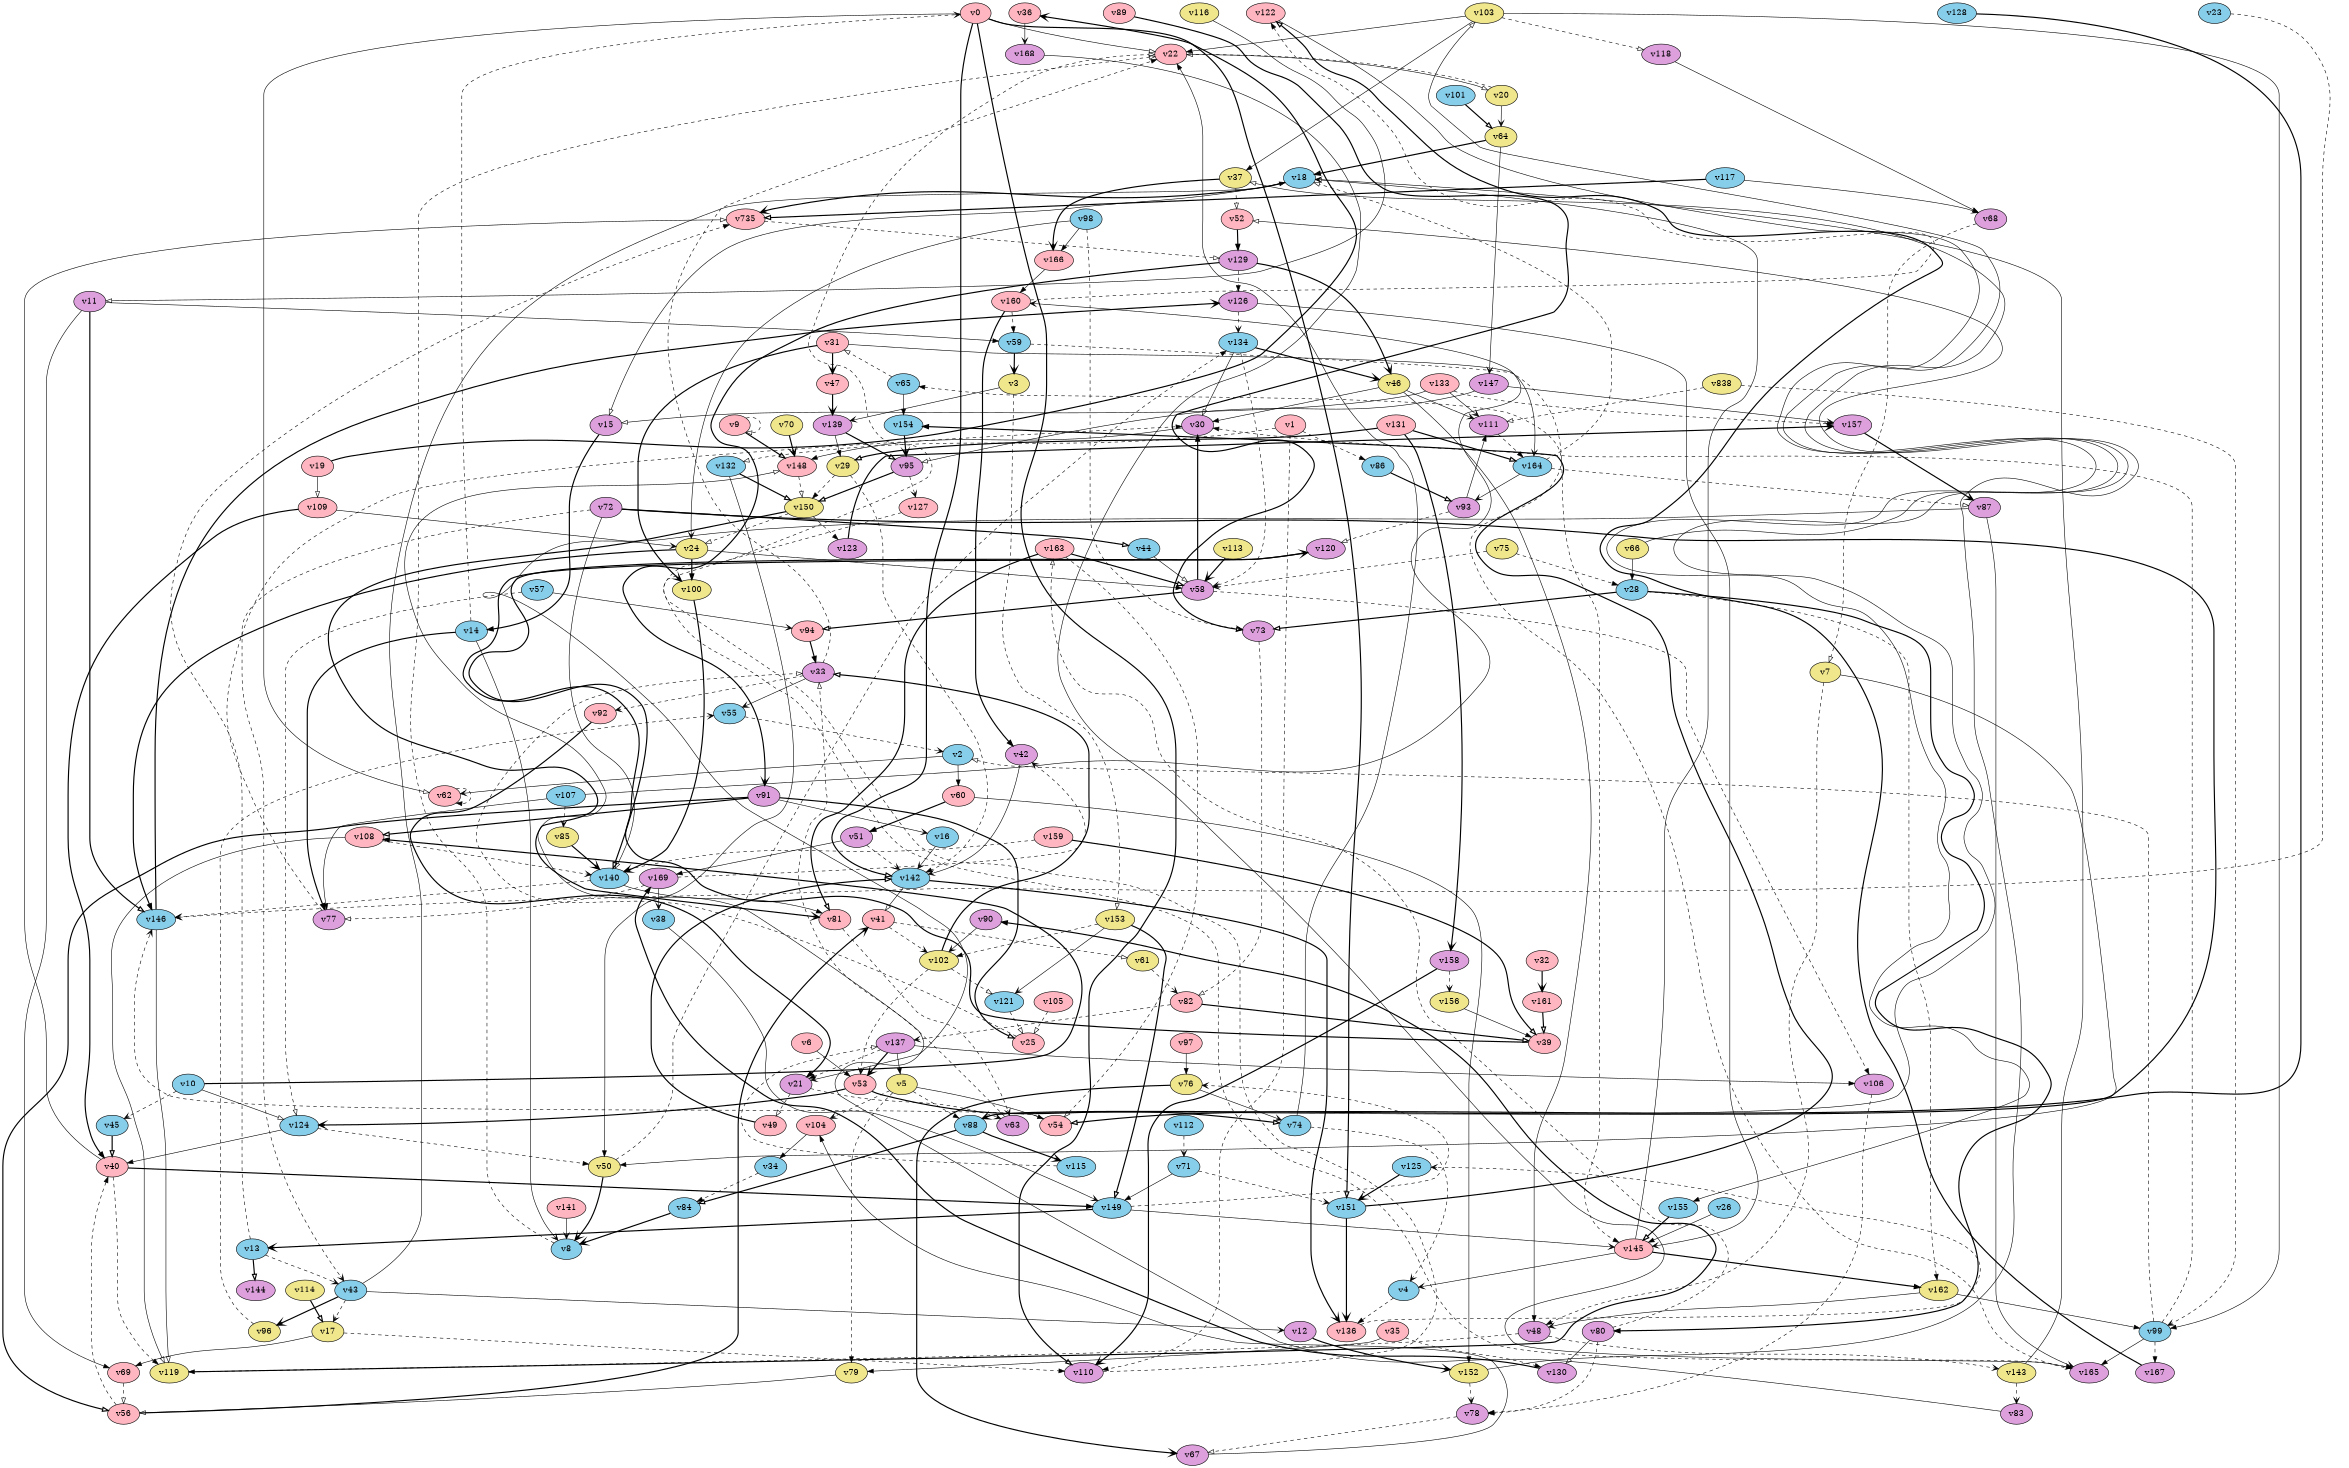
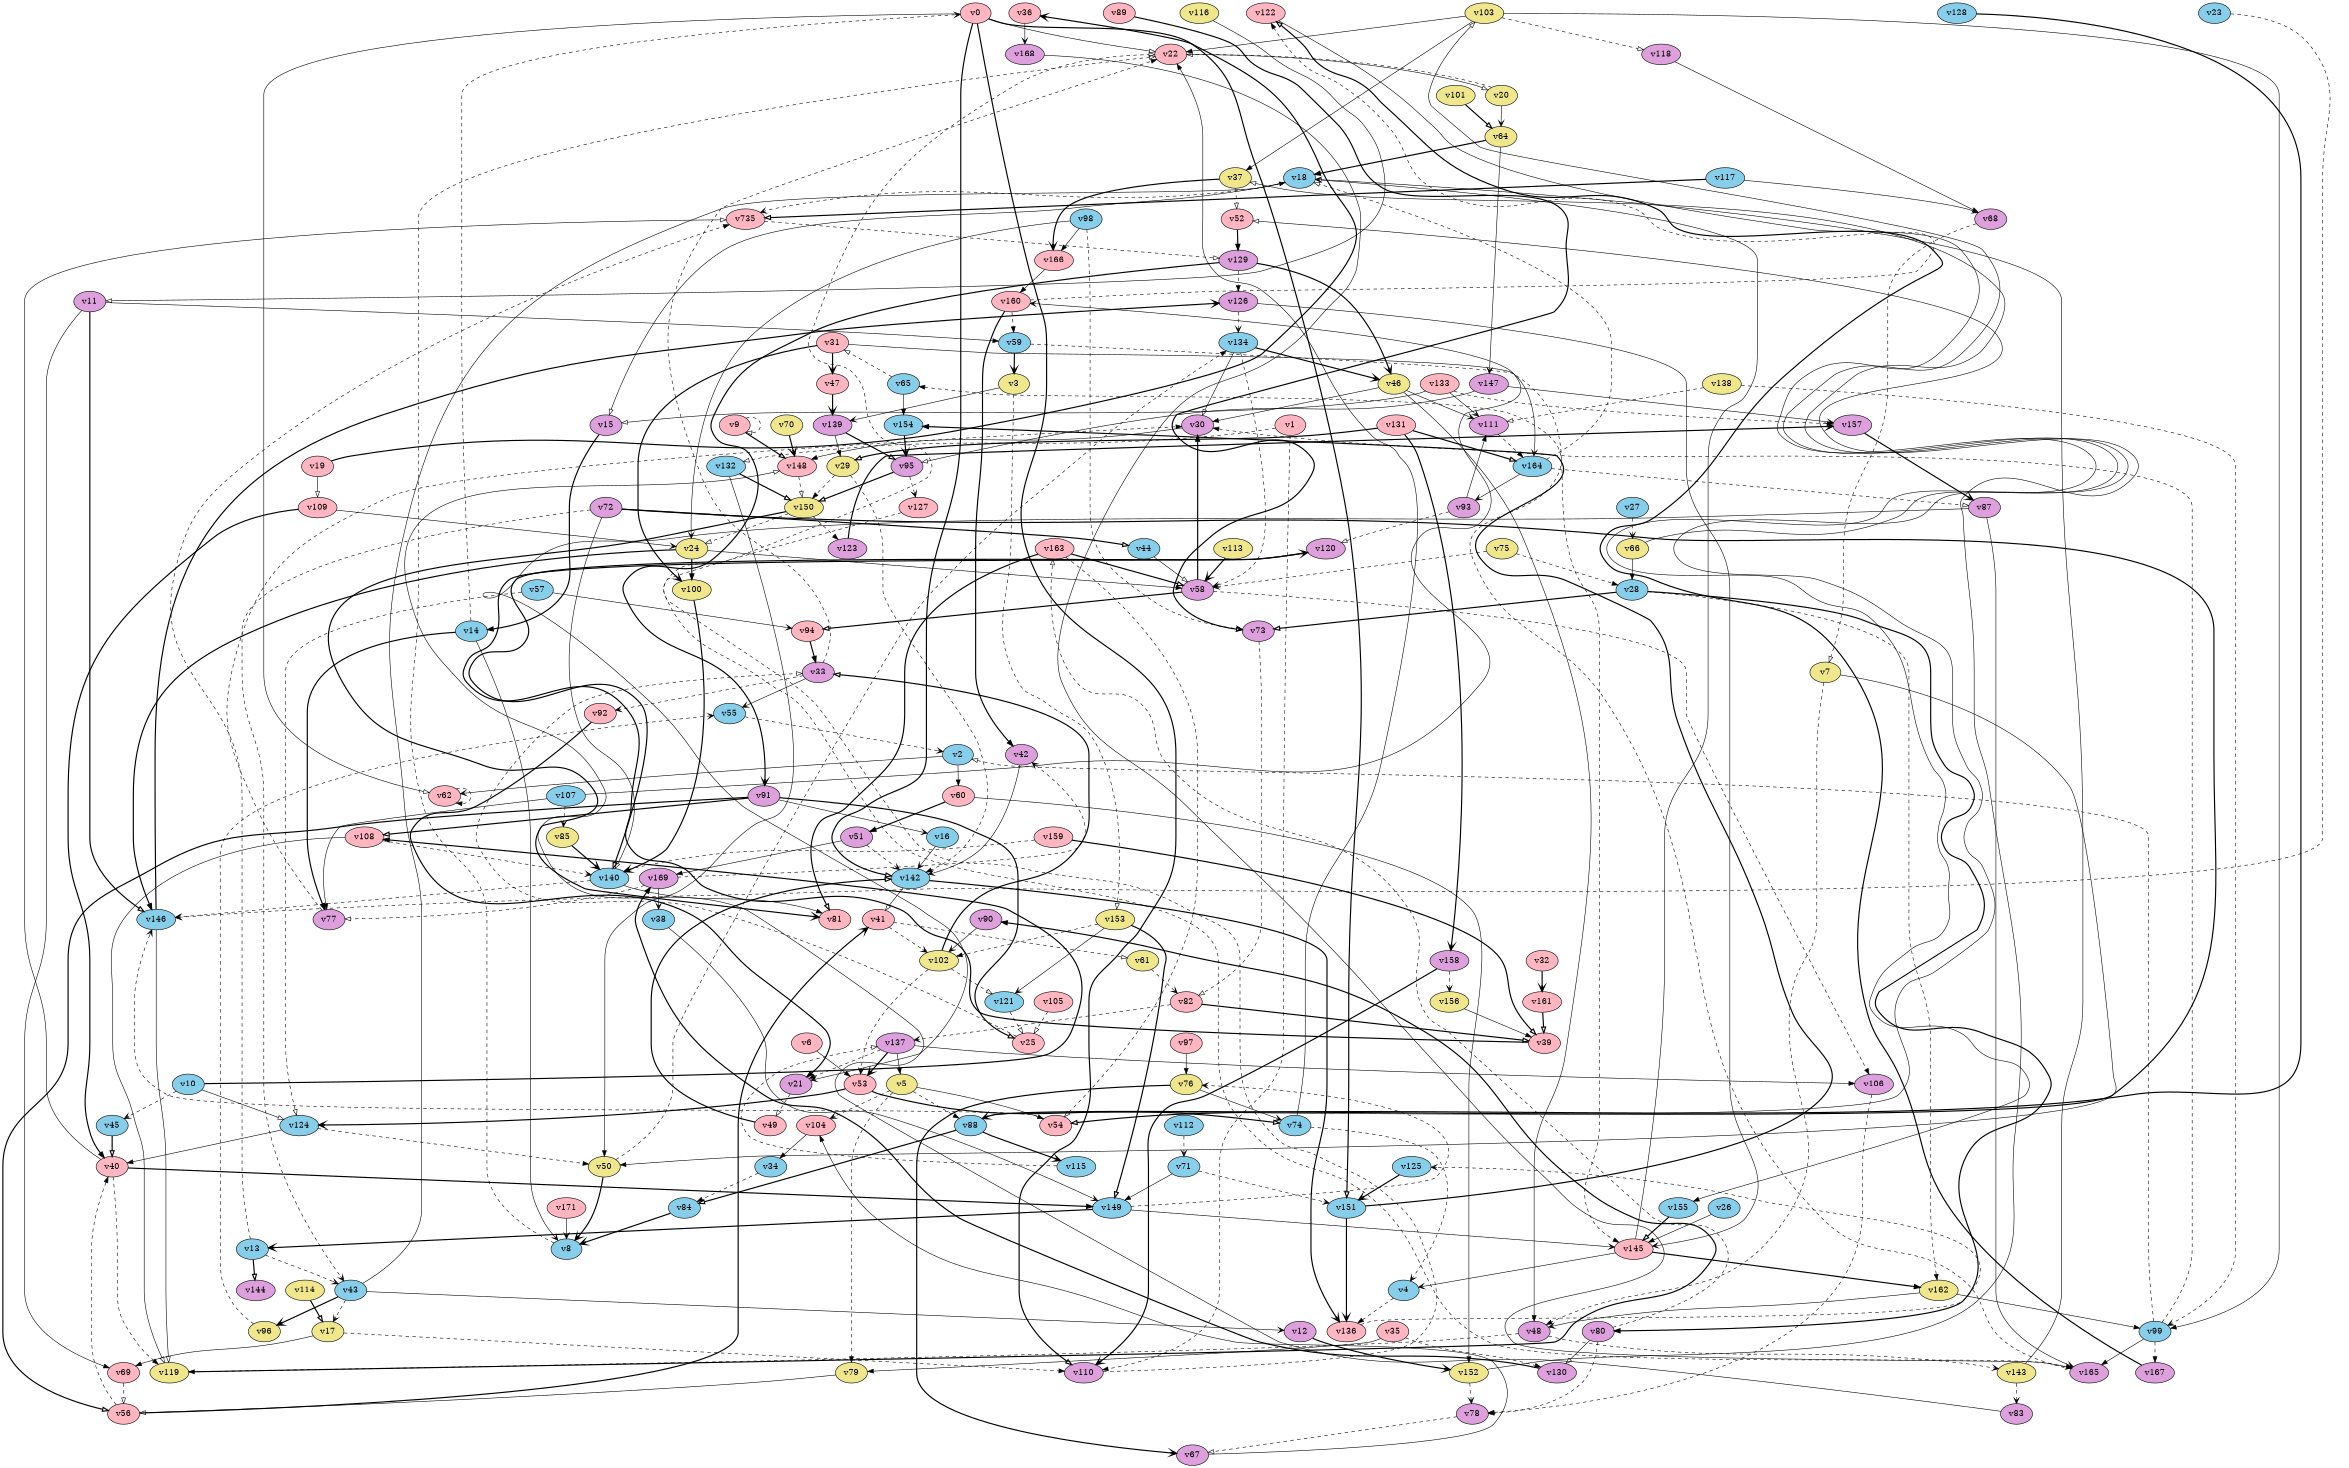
(1456, 96) -> (1456, 96)
(1064, 196) -> (1064, 196)
(1722, 384) -> (1722, 384)
(1378, 466) -> none
none -> (1633, 508)
(1013, 1126) -> none
(567, 1208) -> (567, 1208)
